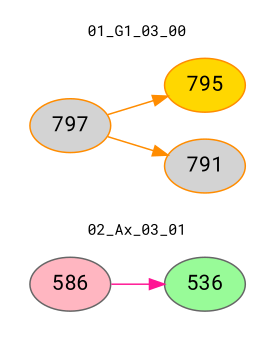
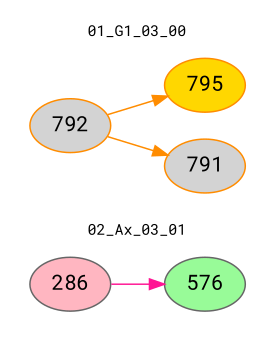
(70, 126) -> (70, 126)
(70, 284) -> (70, 284)
(205, 284) -> (205, 284)
